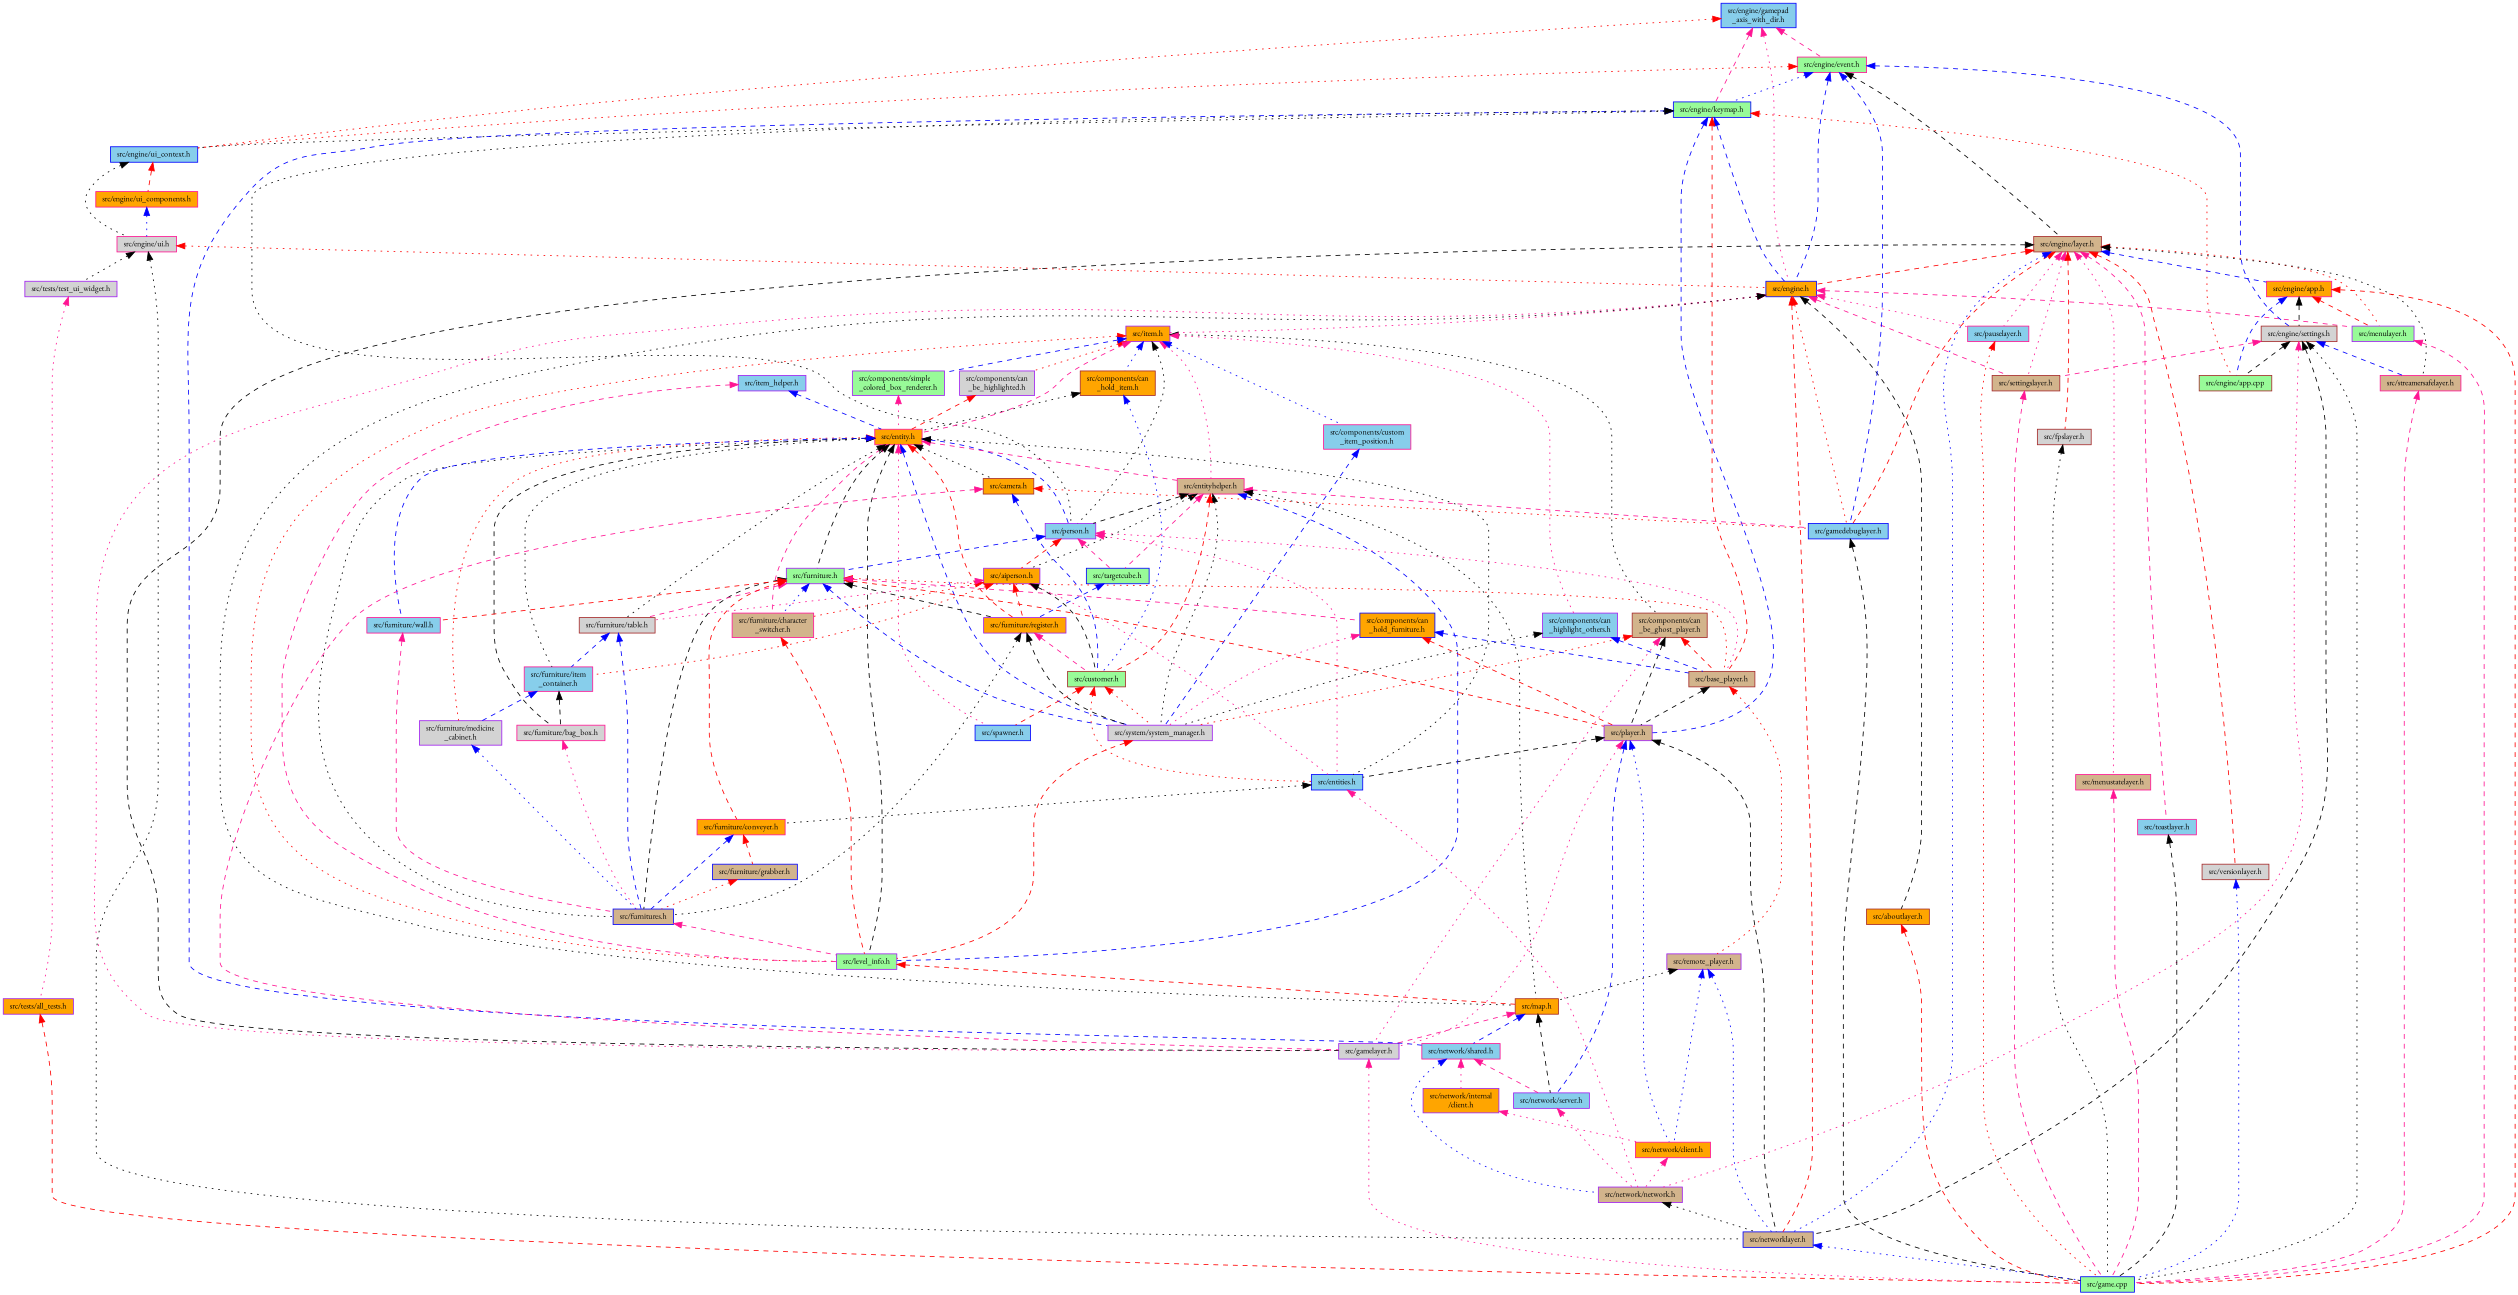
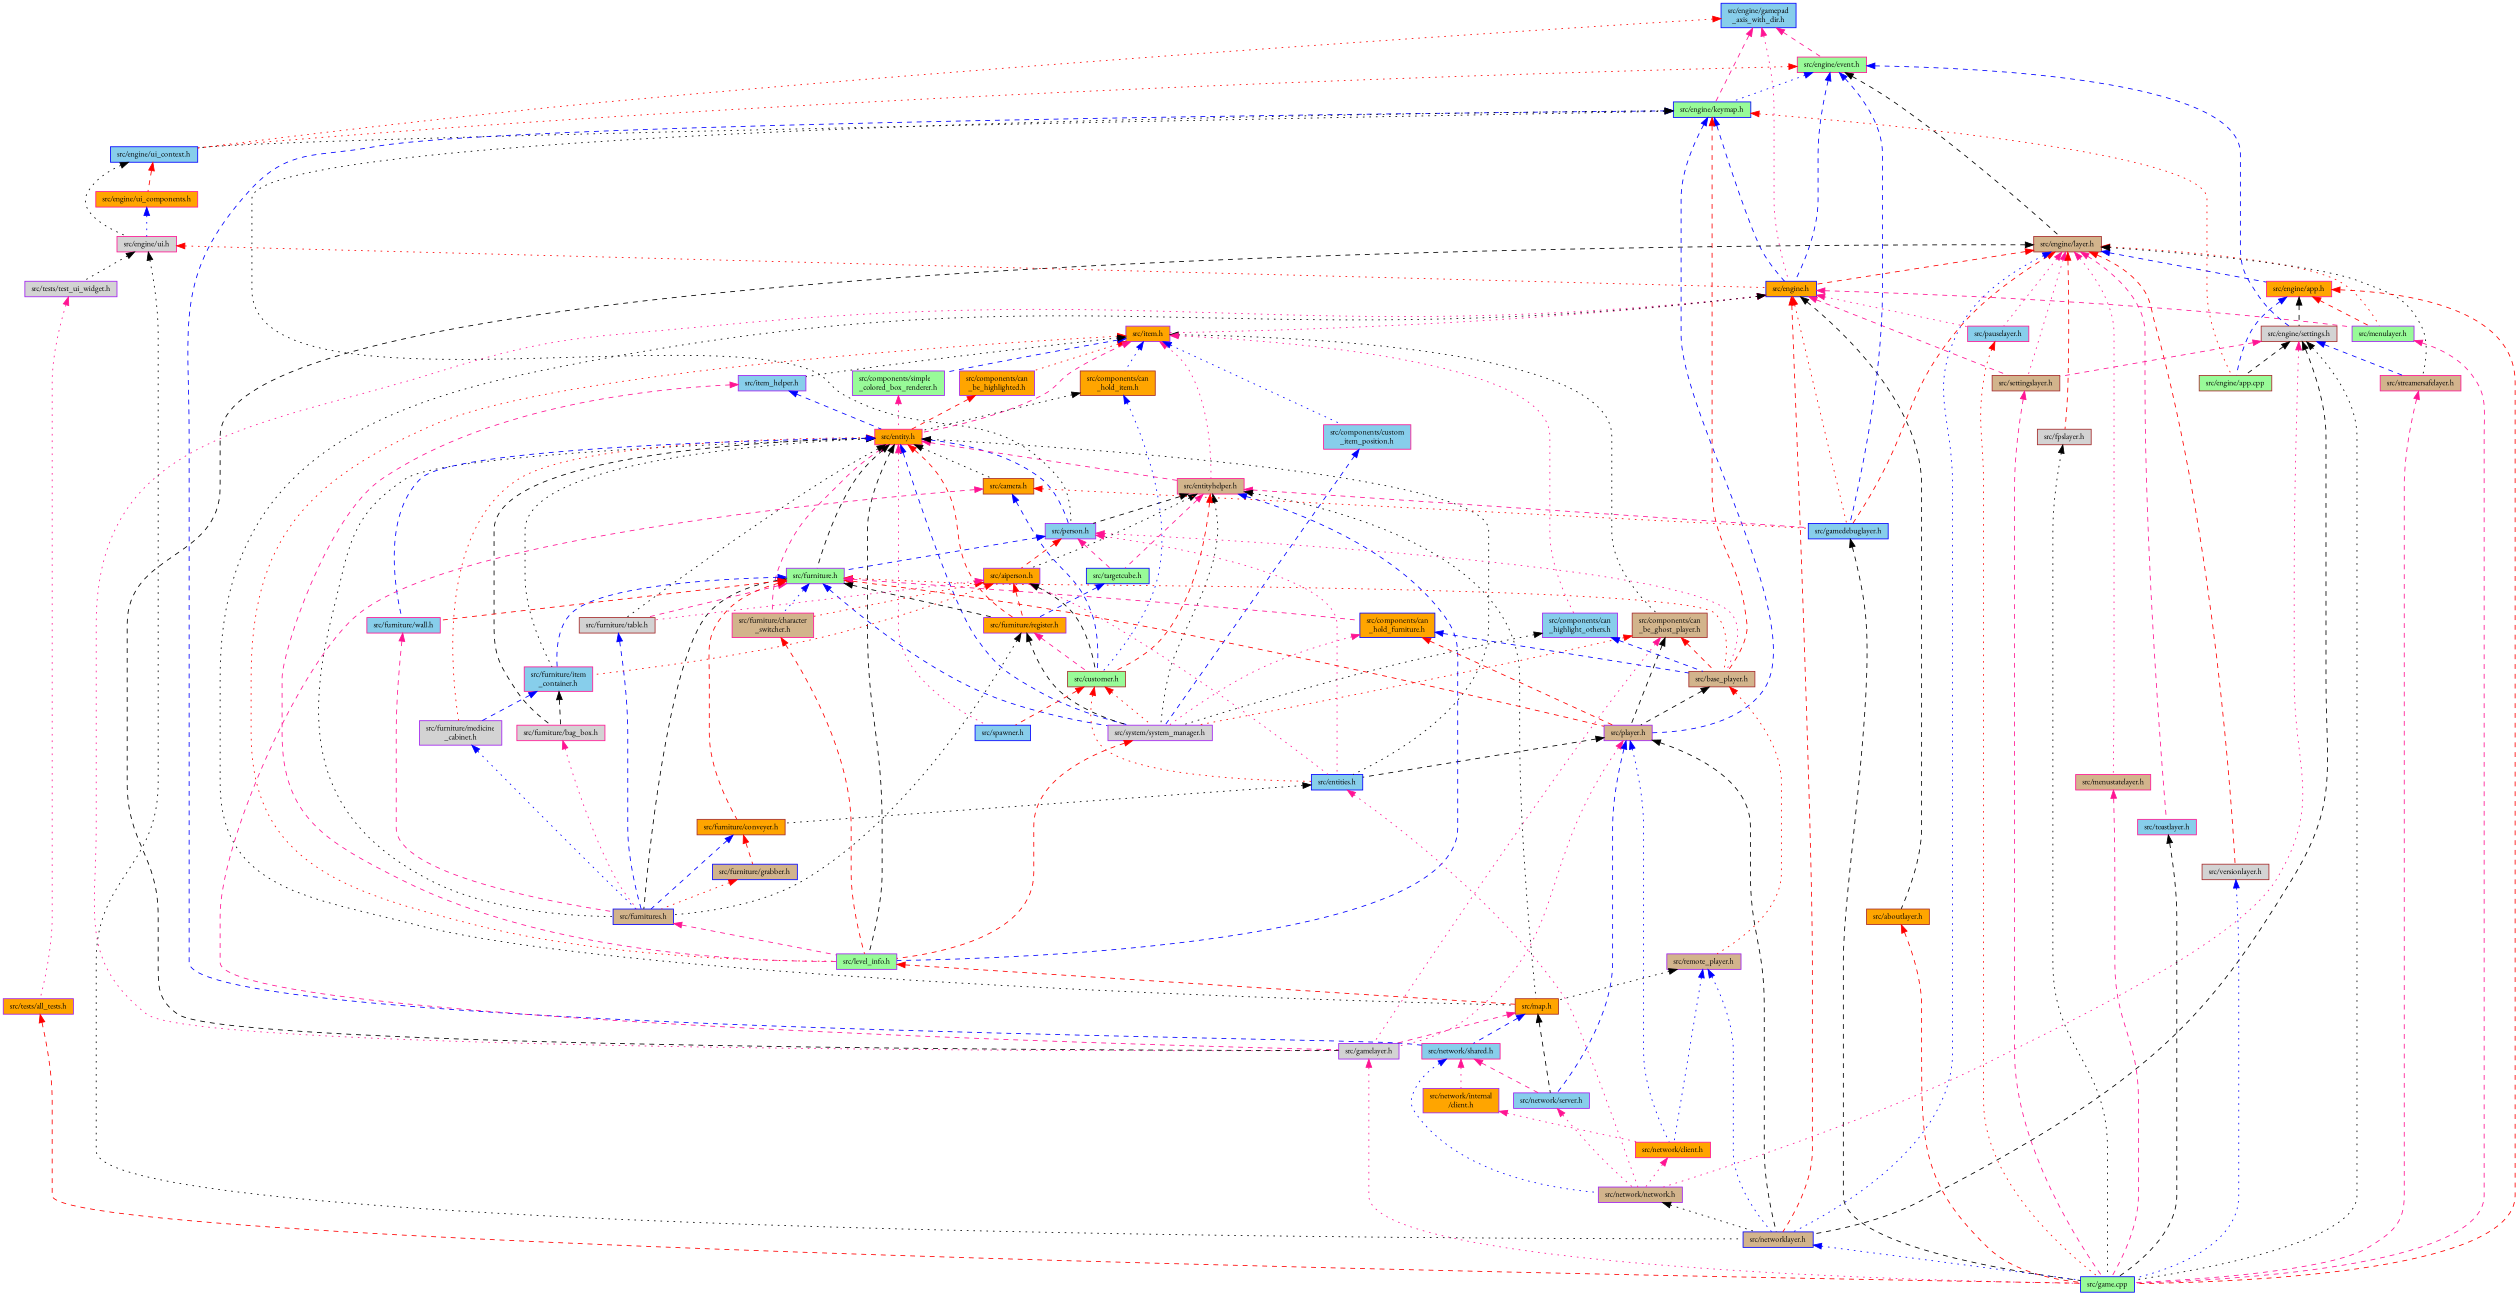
(997, 383) -> (997, 383)
(1138, 448) -> (962, 356)
(587, 653) -> (644, 588)
(741, 827) -> (741, 827)
